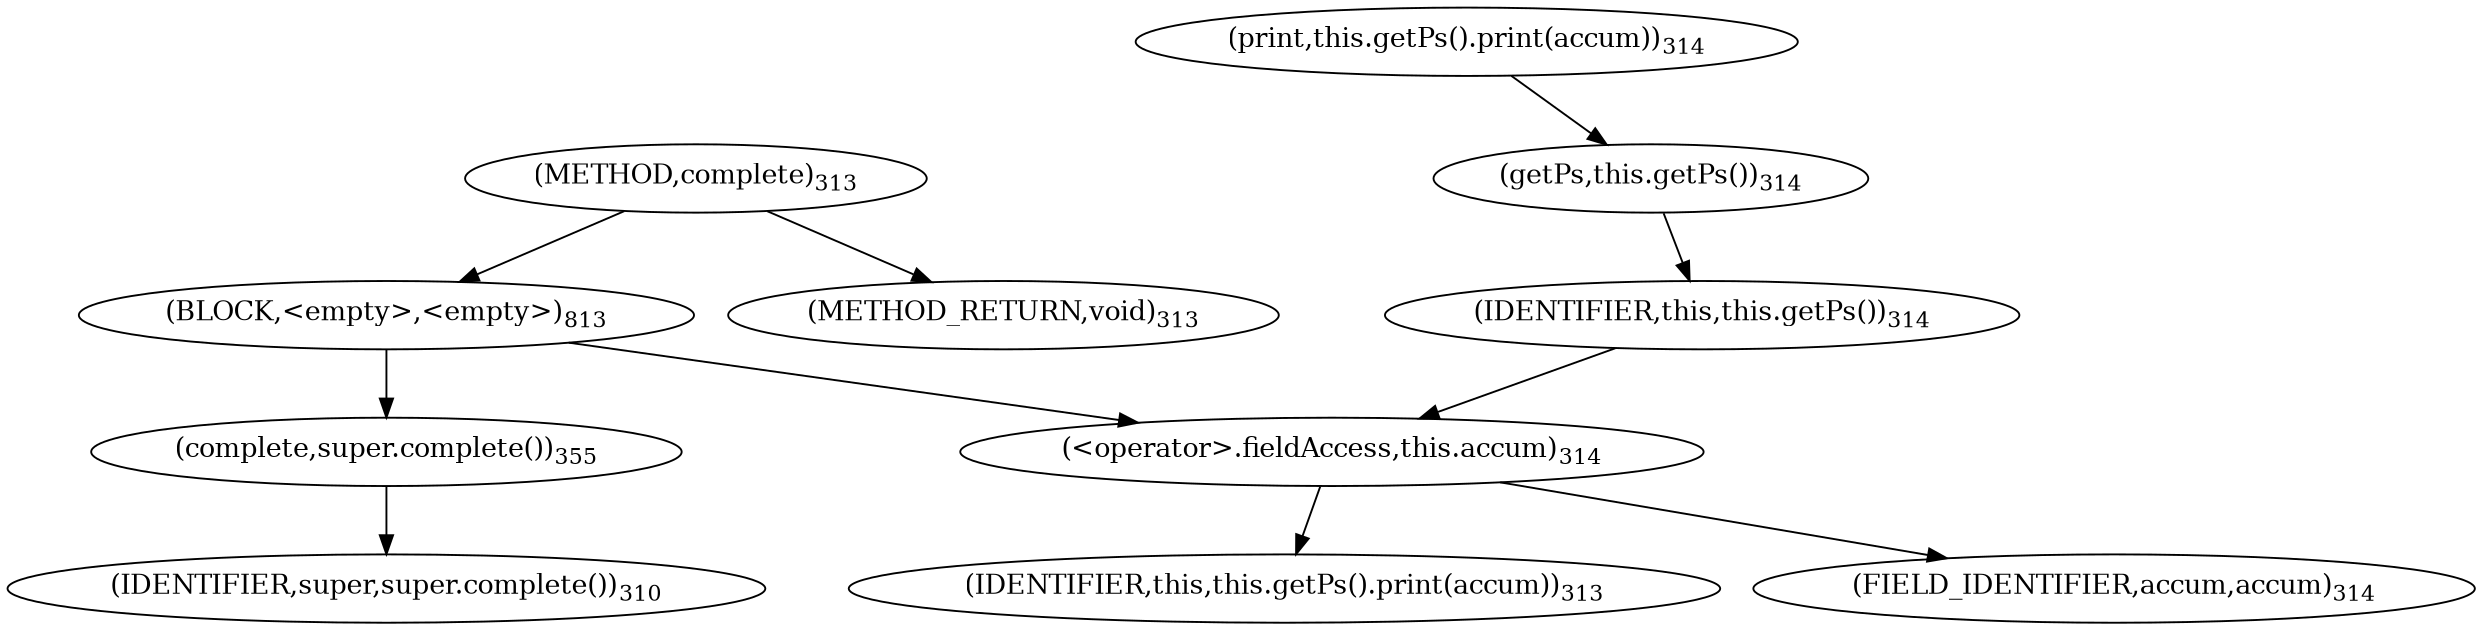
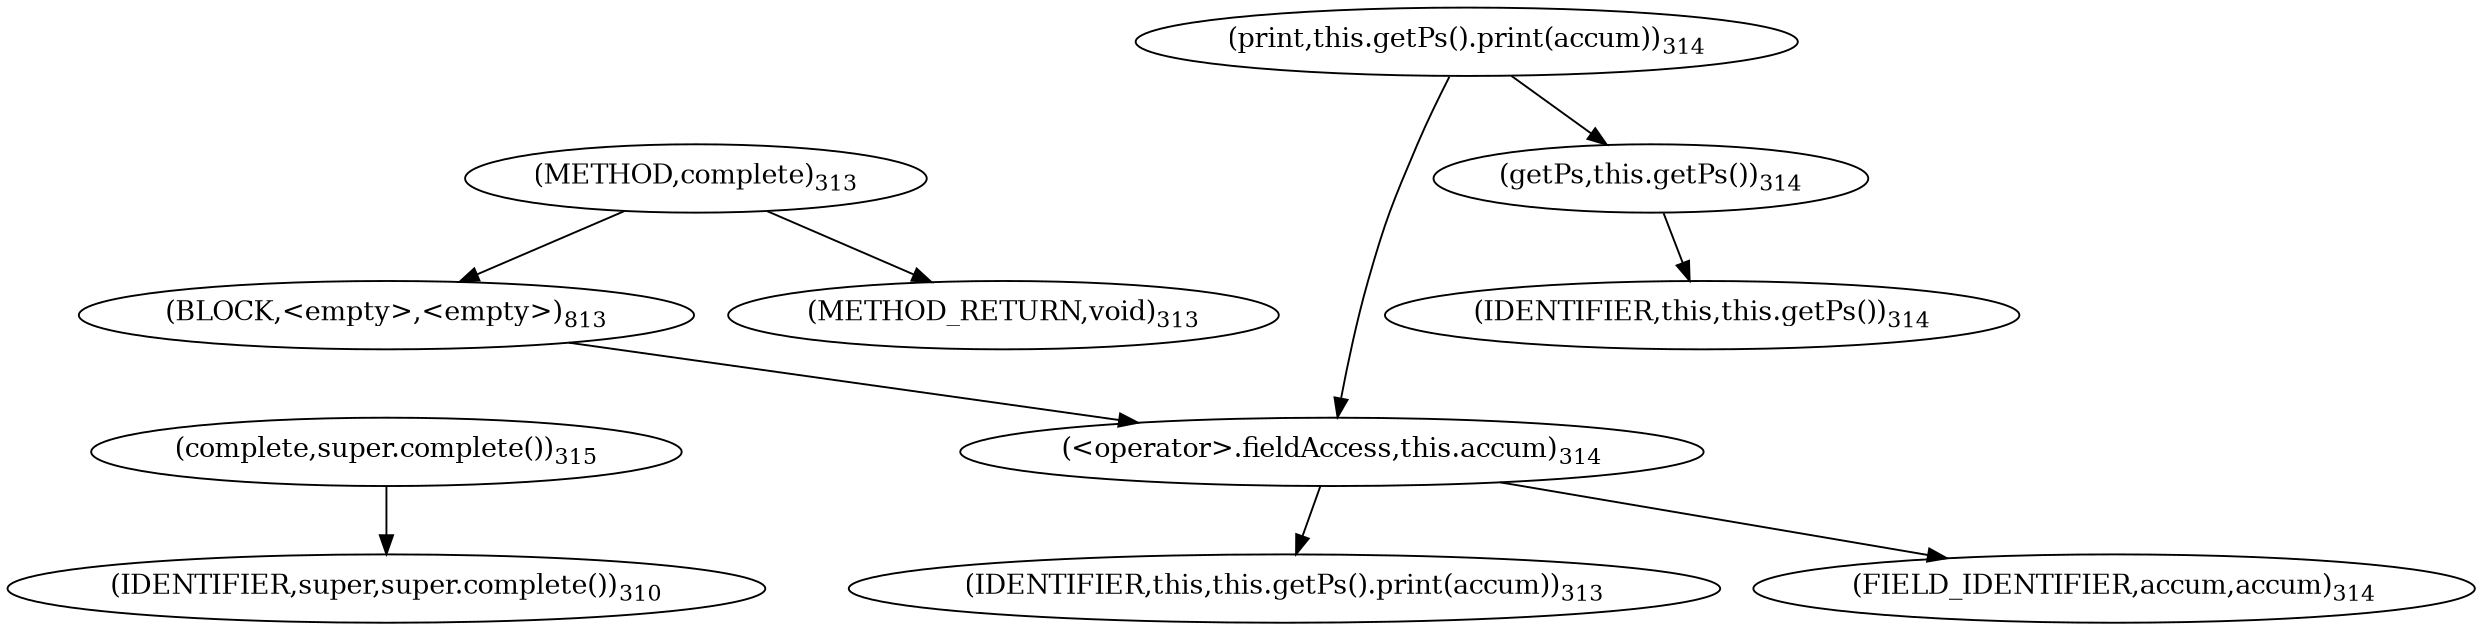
(386, 374) -> none
(1527, 380) -> (1383, 233)
(576, 449) -> (576, 449)
